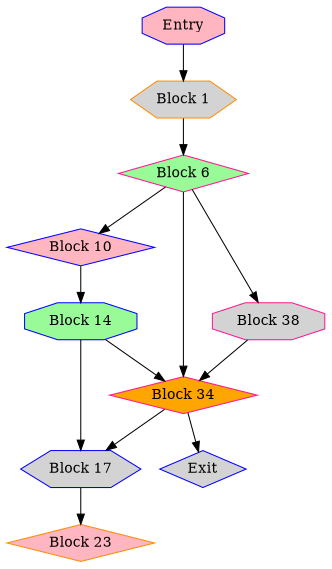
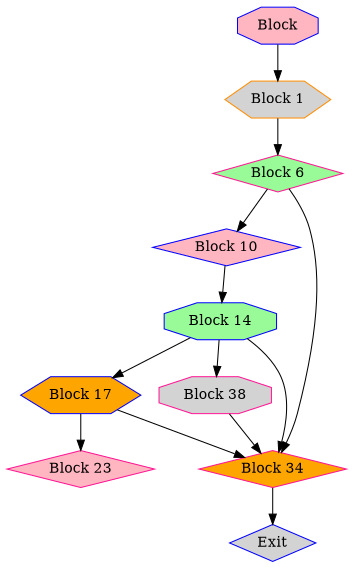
(183, 26) -> (278, 26)
(222, 241) -> (218, 353)
(140, 427) -> (176, 432)
(81, 469) -> (81, 395)
(81, 543) -> (81, 469)
